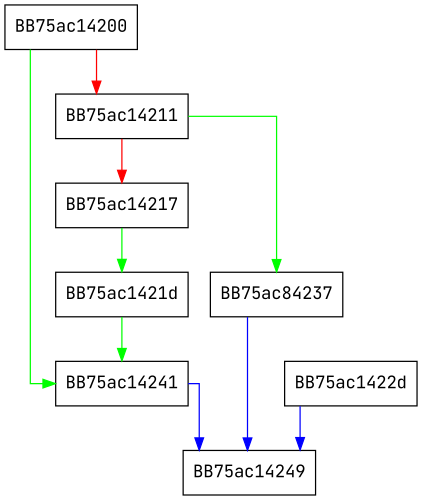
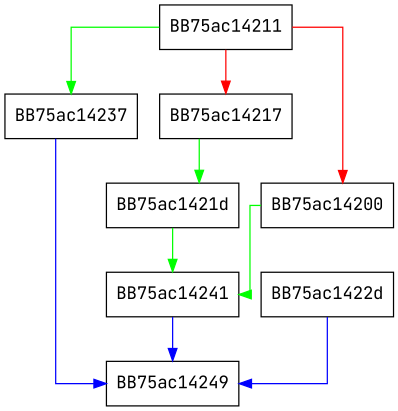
(97, 65) -> (343, 74)
(277, 295) -> (71, 116)
